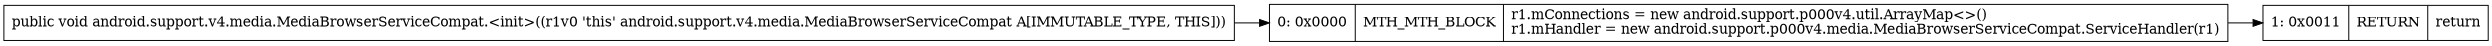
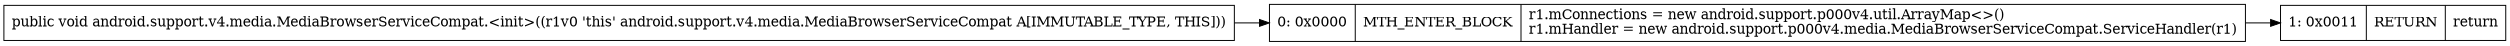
(1429, 22) -> (1438, 22)
